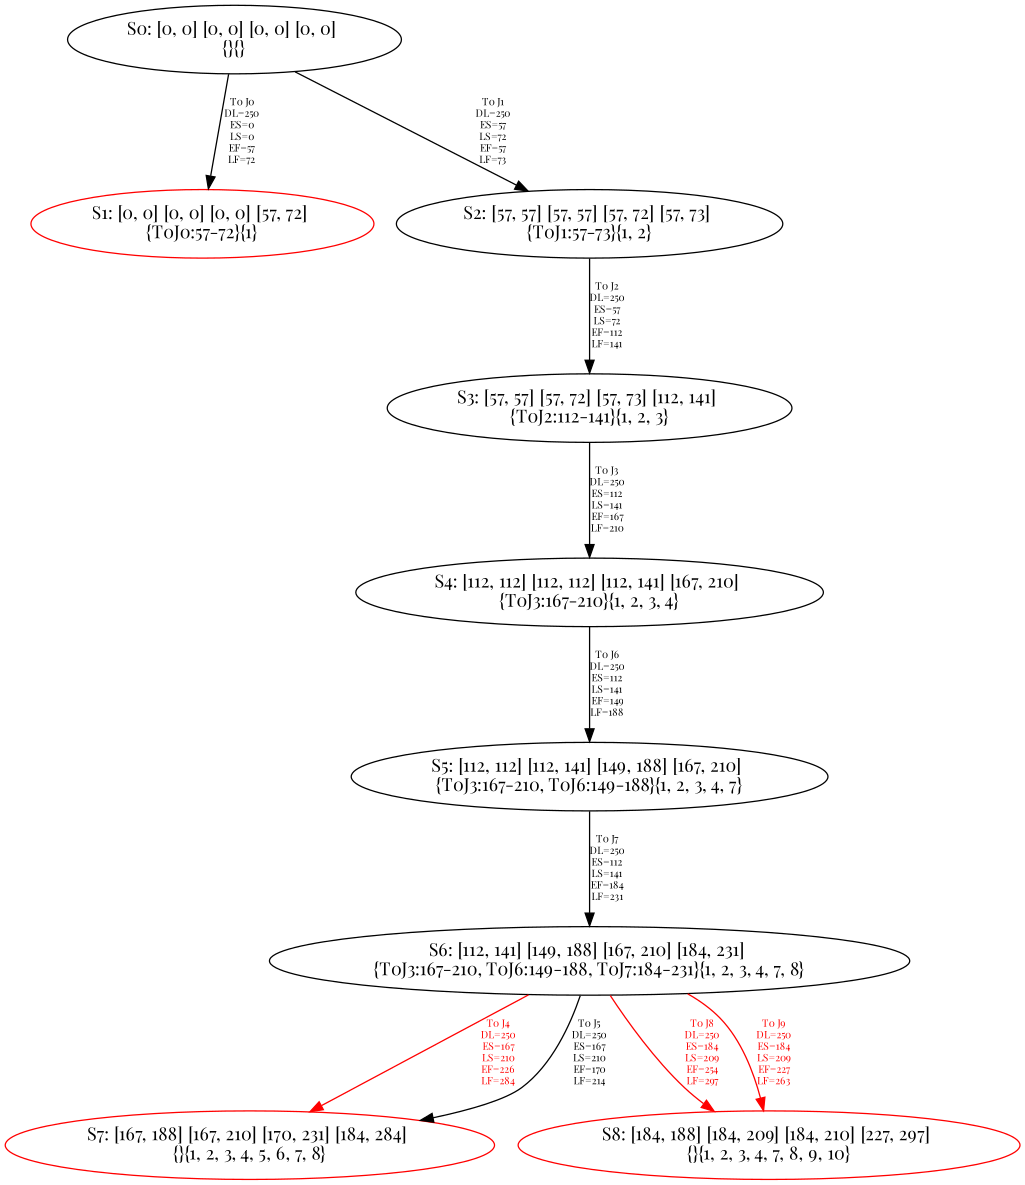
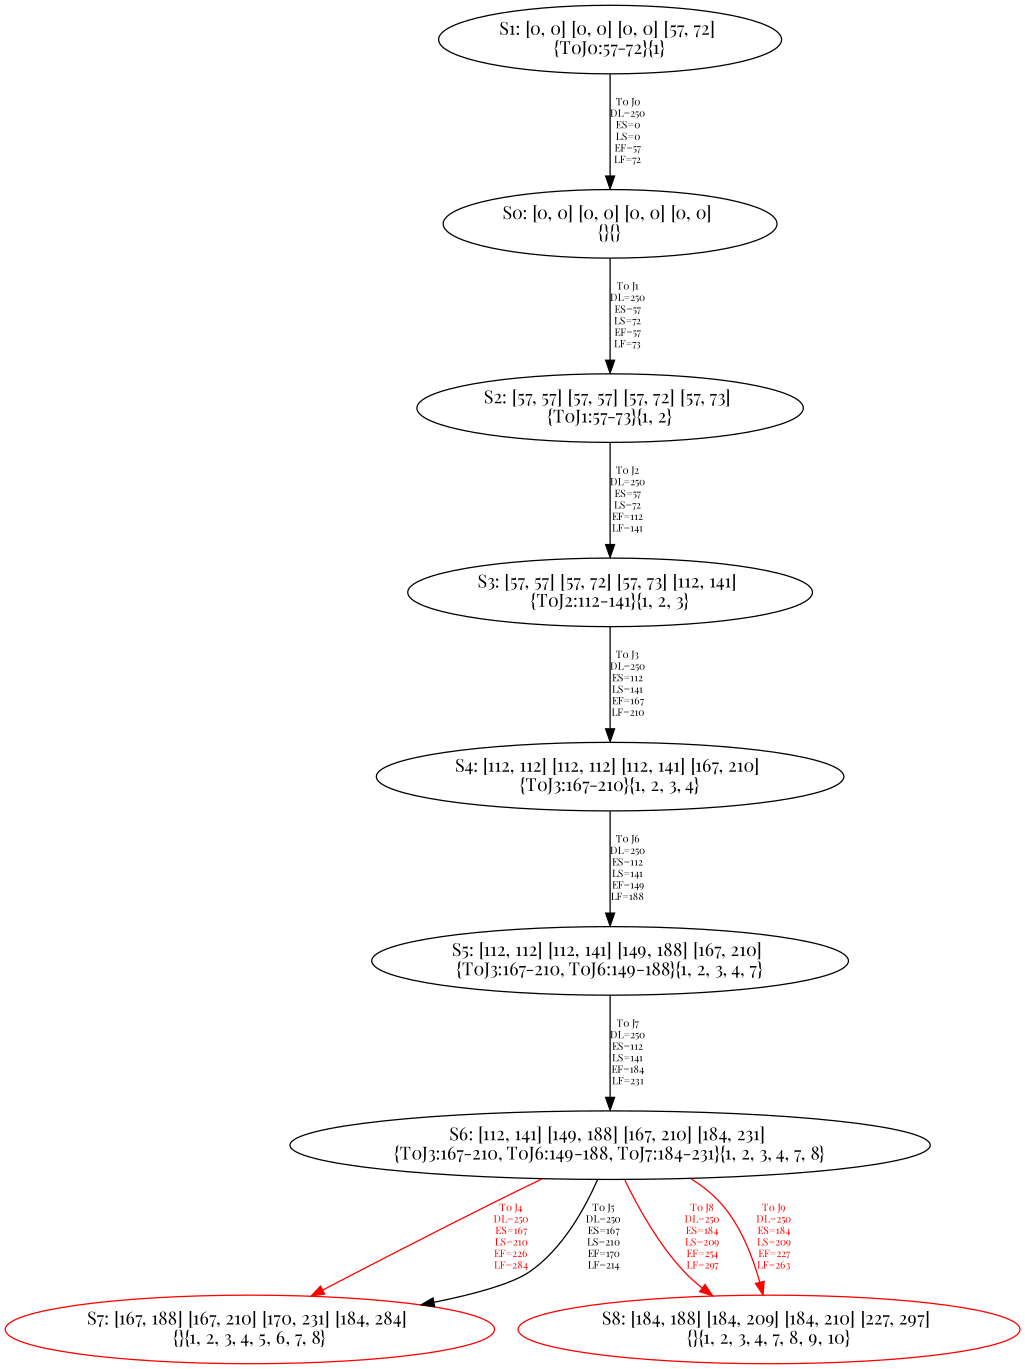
(220, 125) -> (610, 125)
(202, 224) -> (610, 39)
